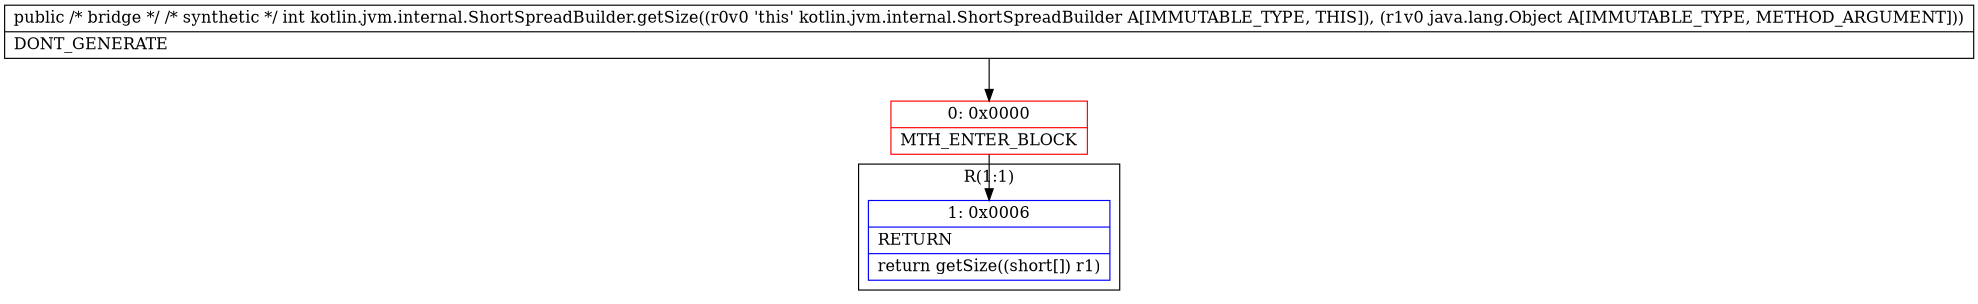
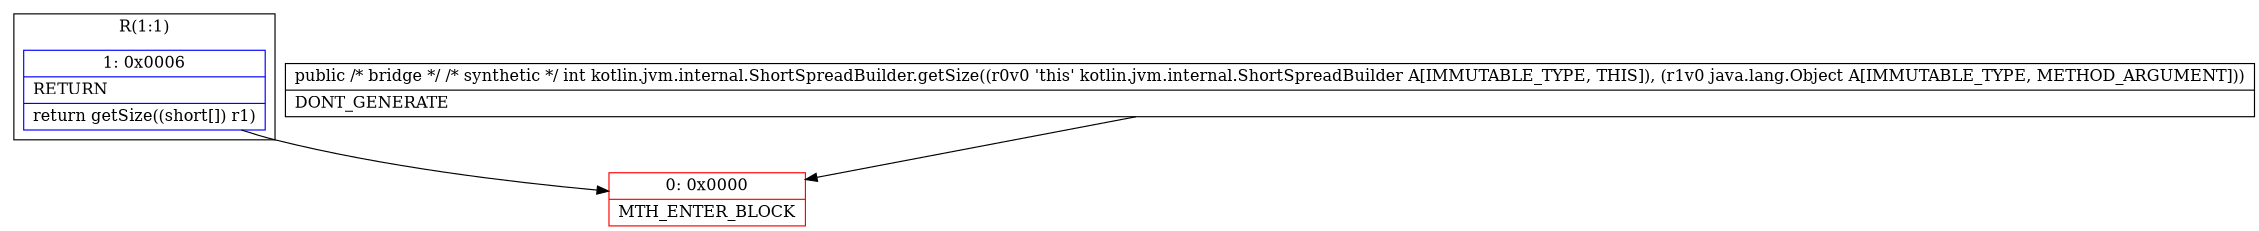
(989, 172) -> (418, 168)
